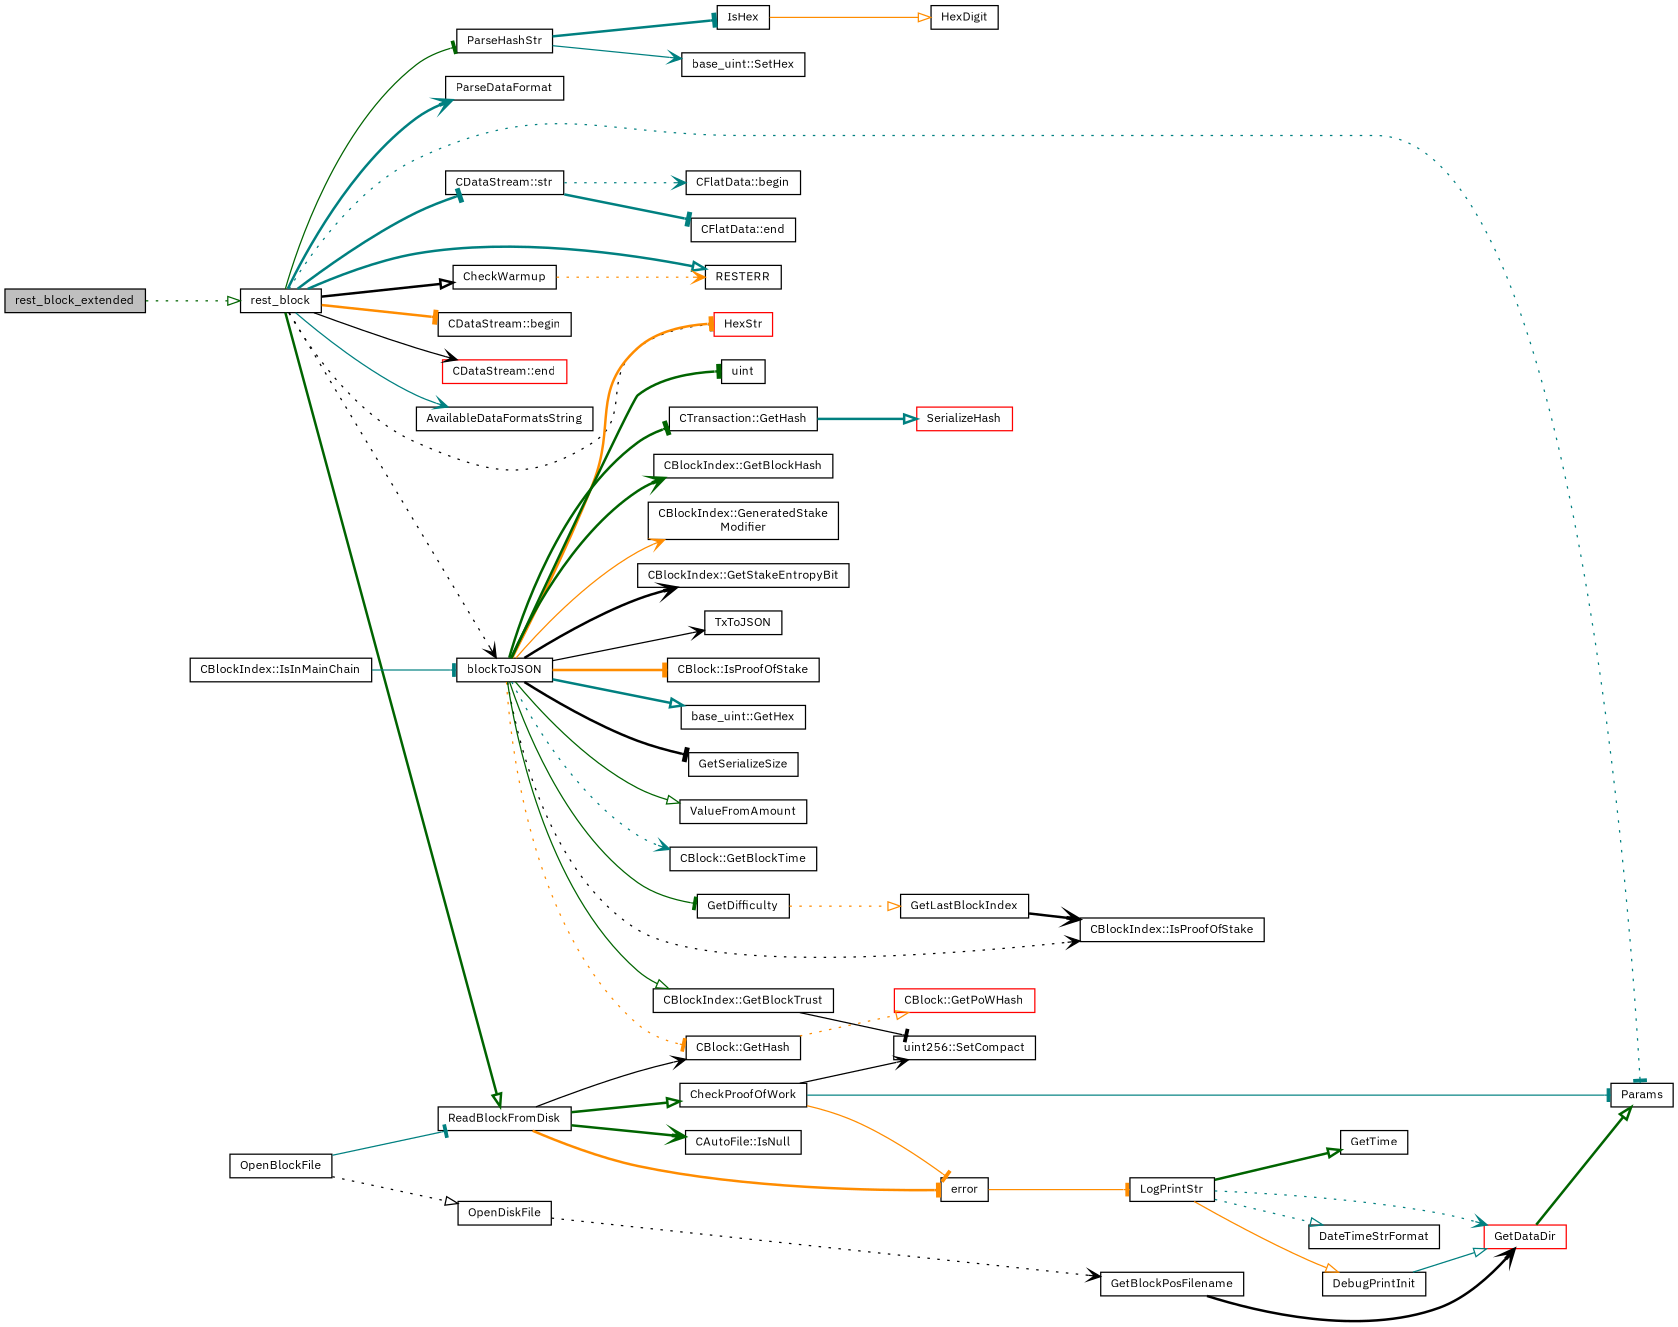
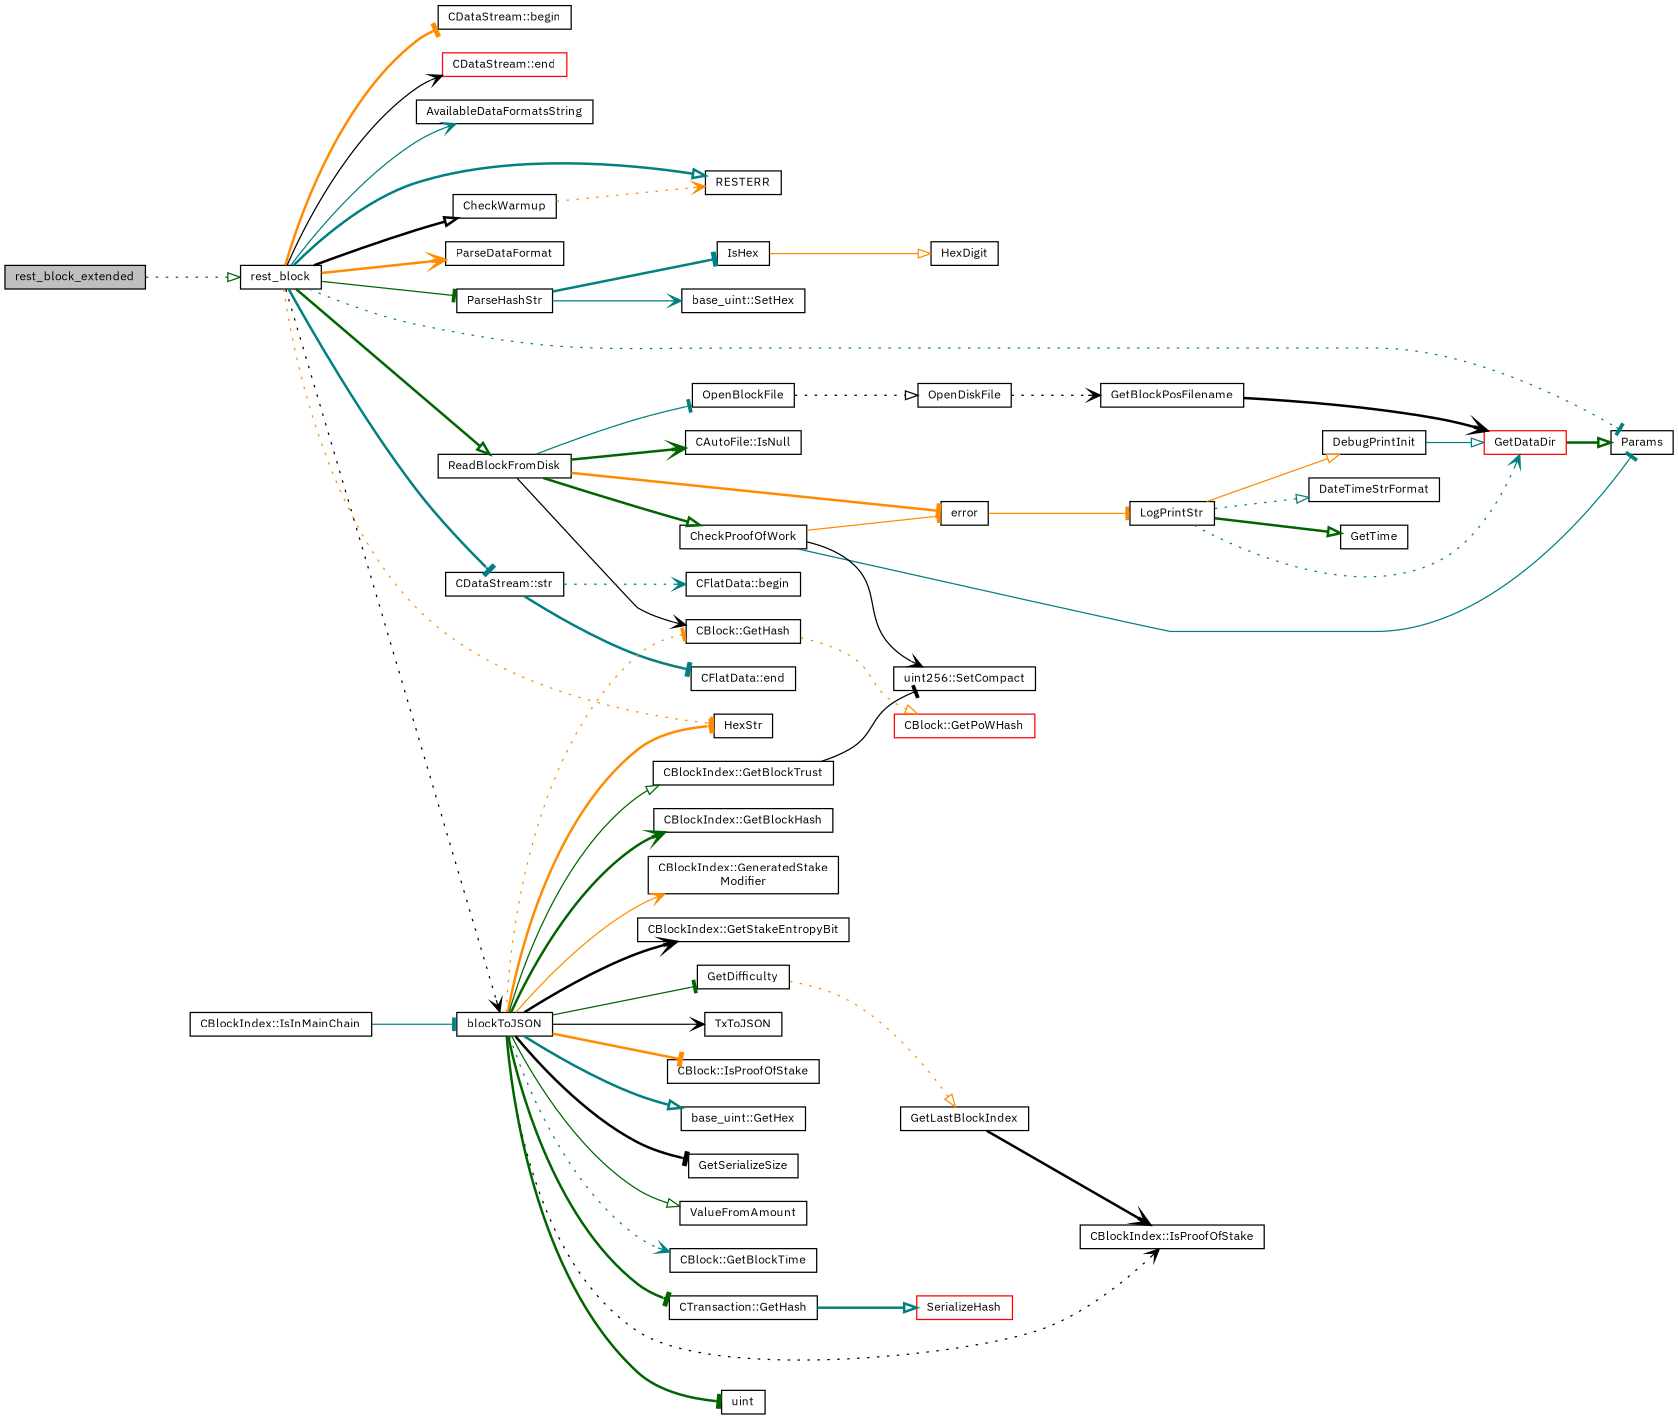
(351, 185) -> (377, 267)
(743, 324) -> (743, 726)
(504, 470) -> (406, 596)
(387, 1144) -> (610, 428)
